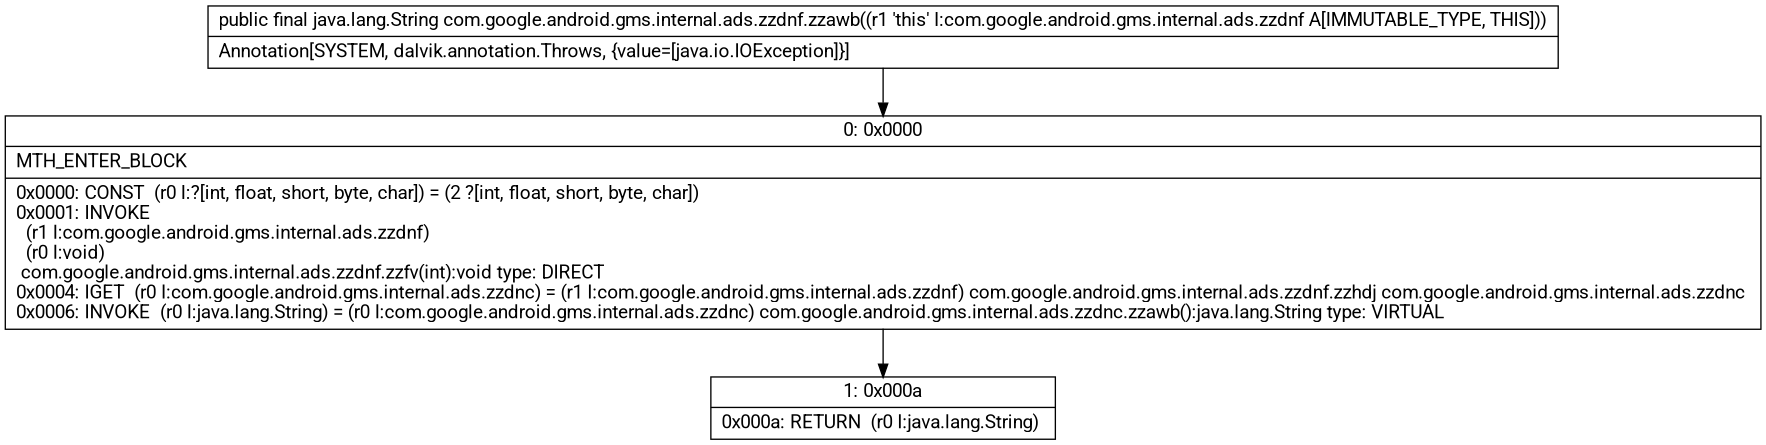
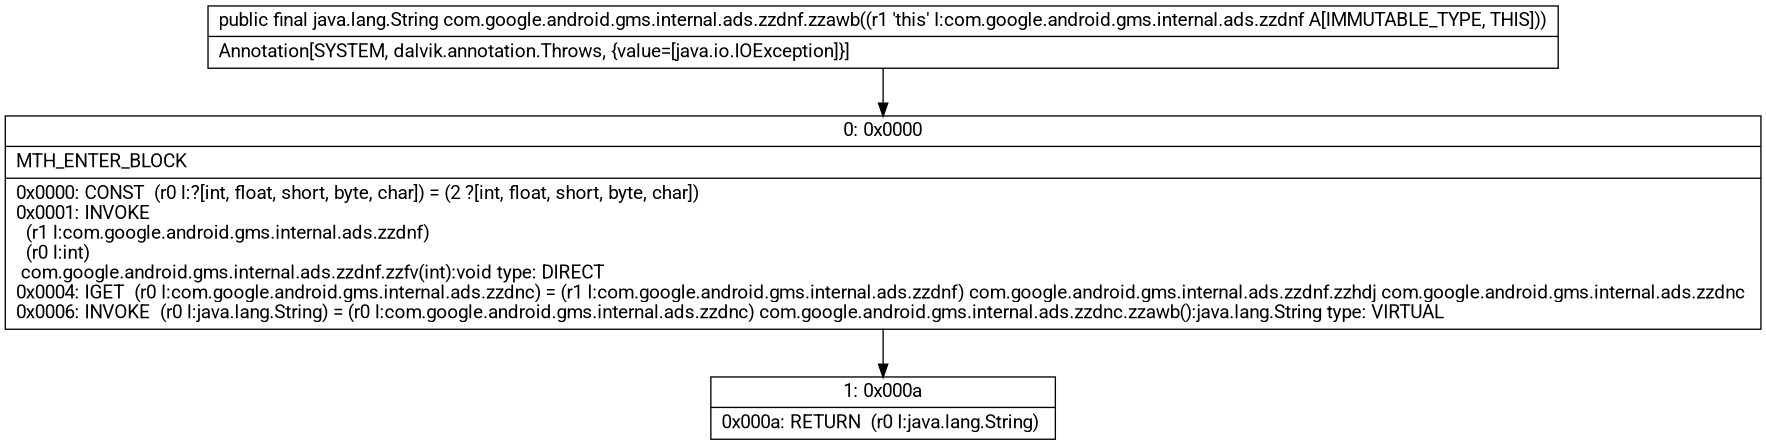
(60, 253) -> (53, 253)
